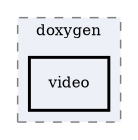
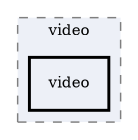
(69, 32) -> (69, 32)
